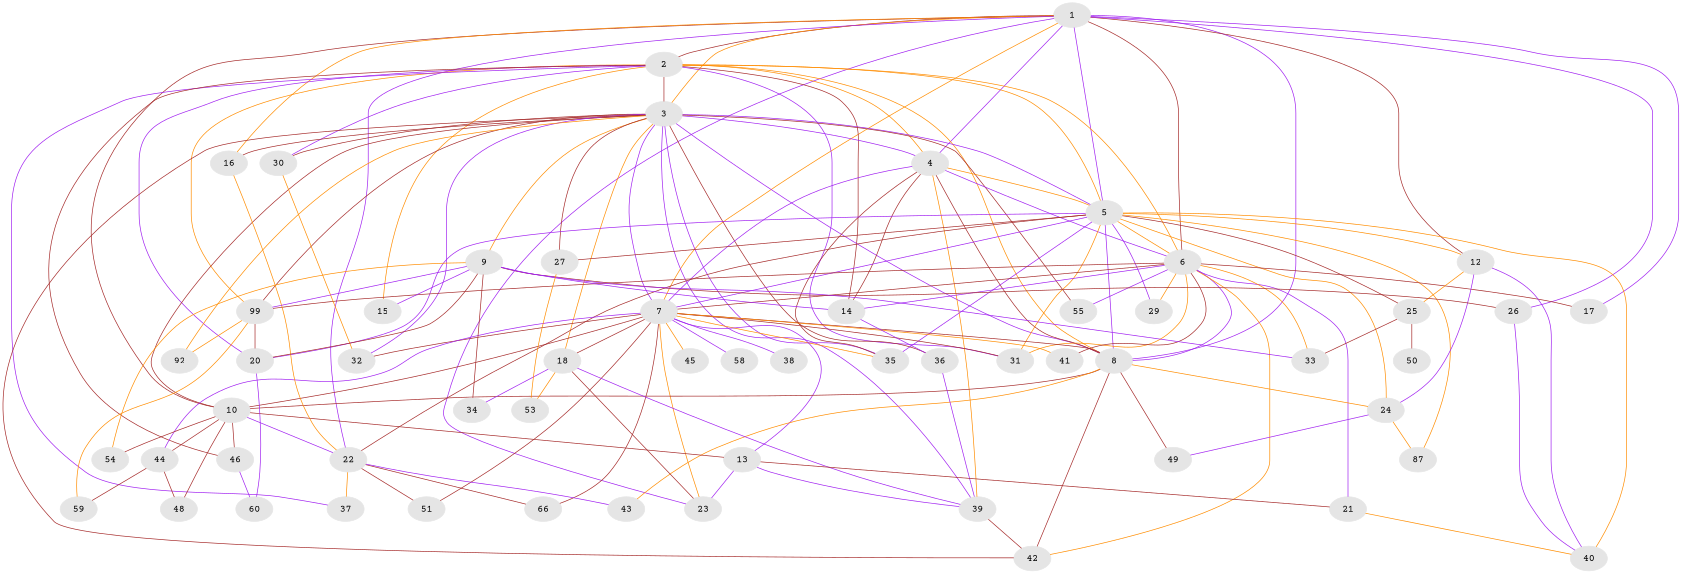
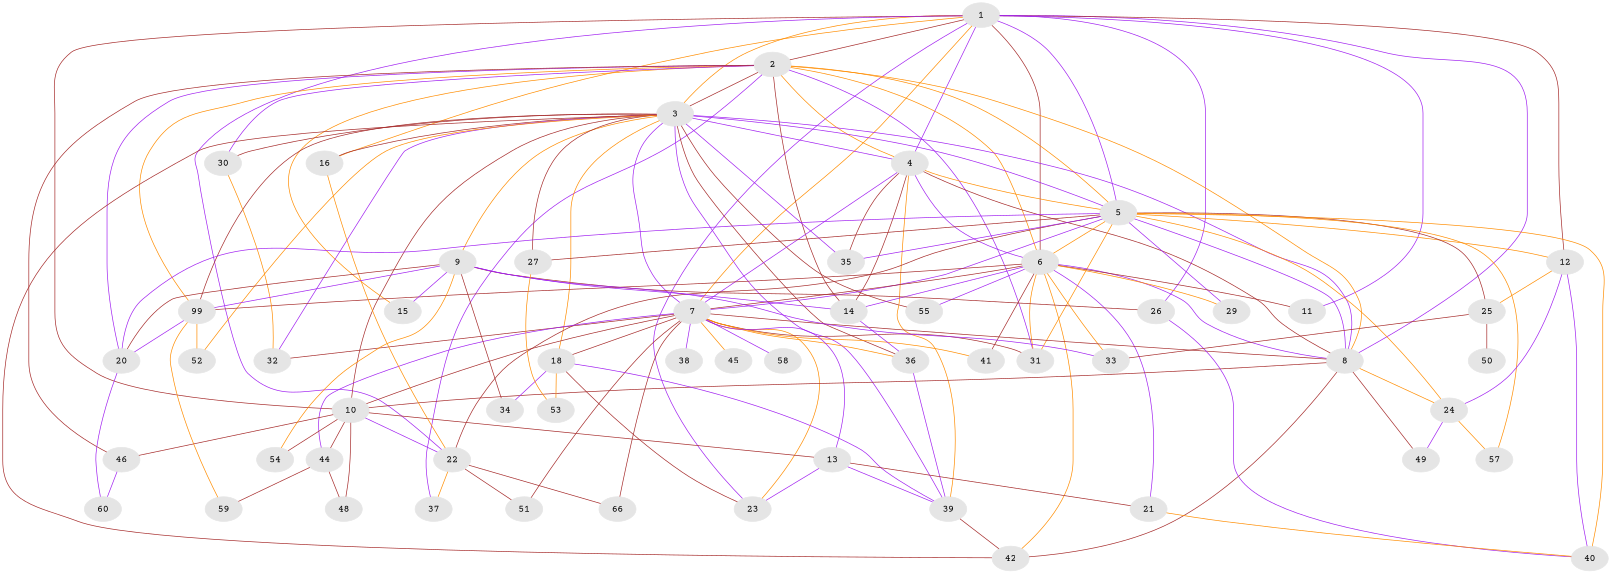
(1589, 311) -> (1307, 311)
(750, 331) -> (800, 340)
(255, 336) -> (159, 336)
(180, 361) -> (197, 361)
(1418, 460) -> (1494, 460)
(626, 509) -> none
